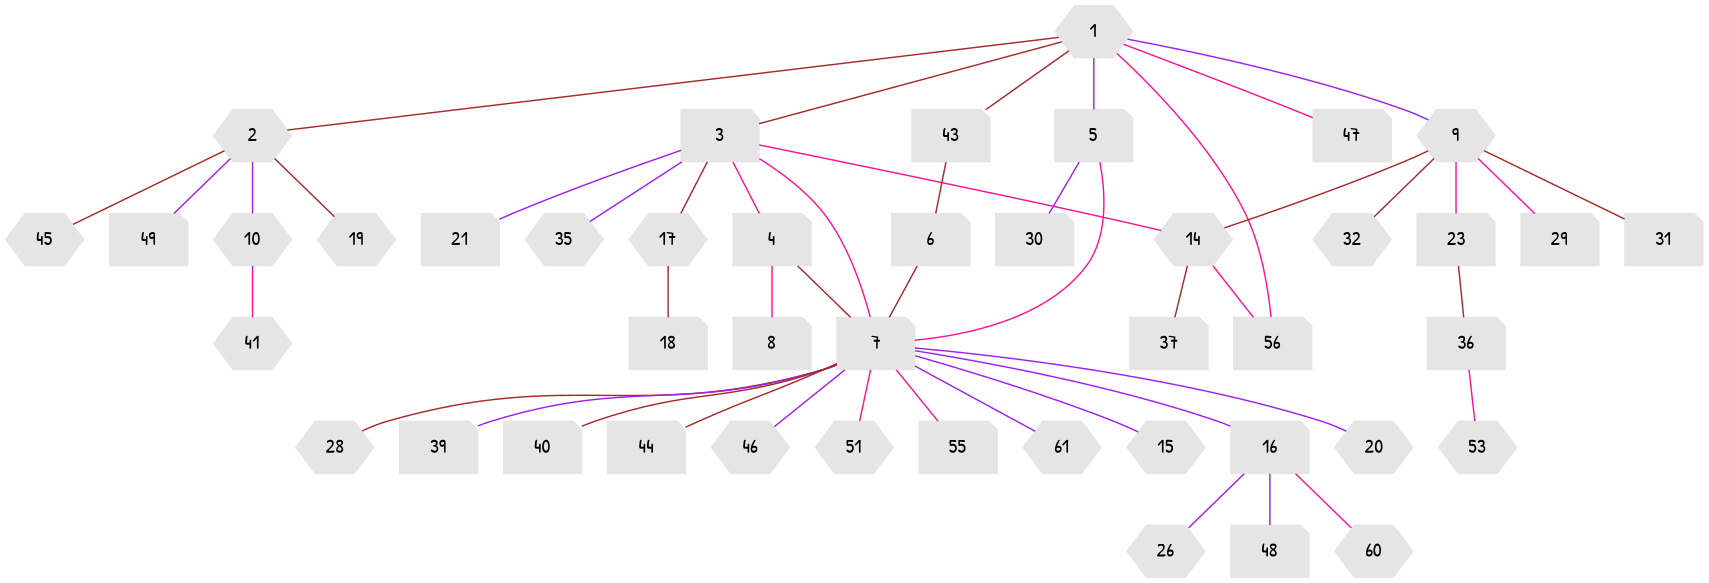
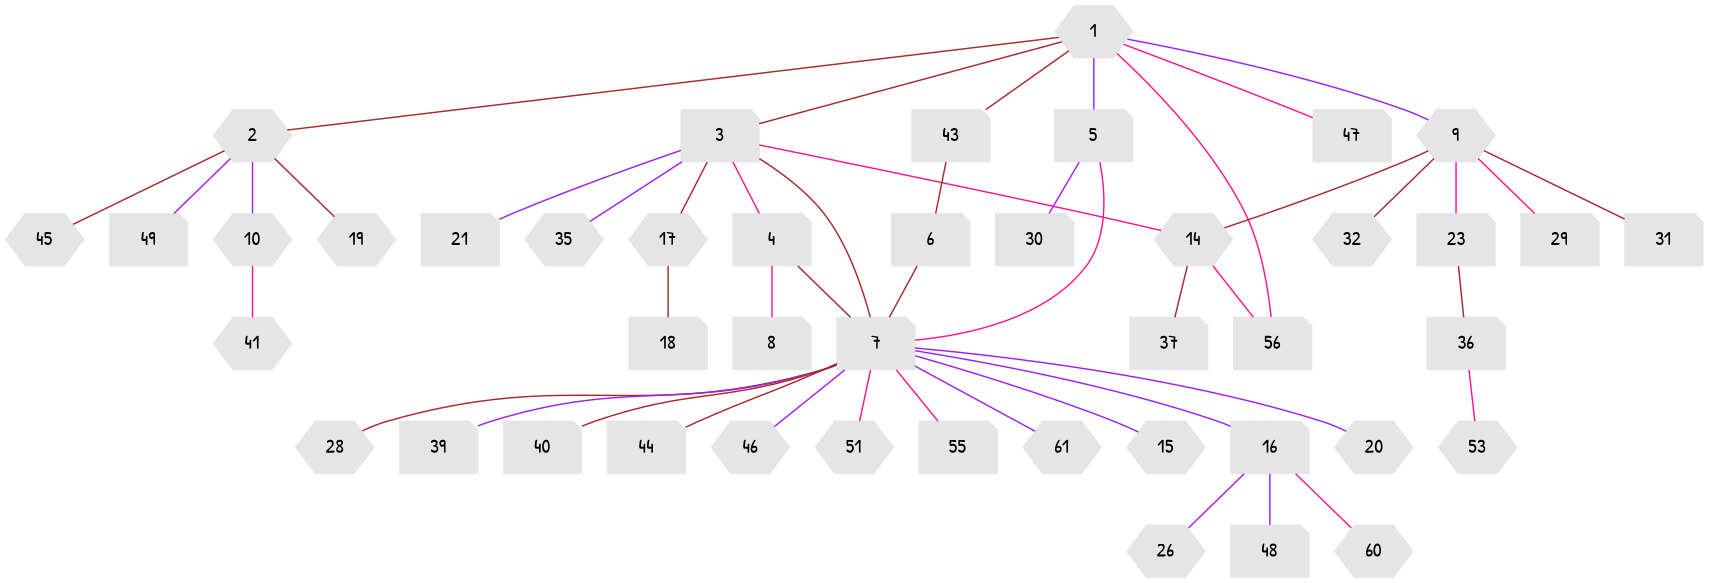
(832, 225) -> (832, 225)
